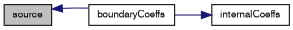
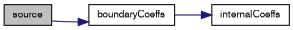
(75, 8) -> (65, 22)
